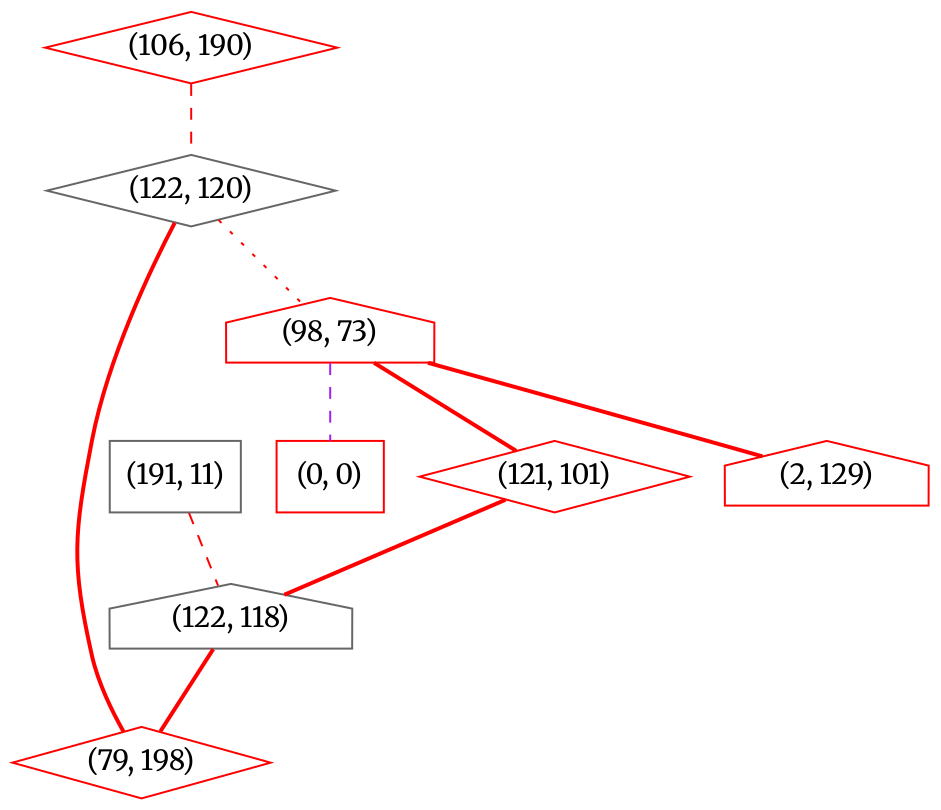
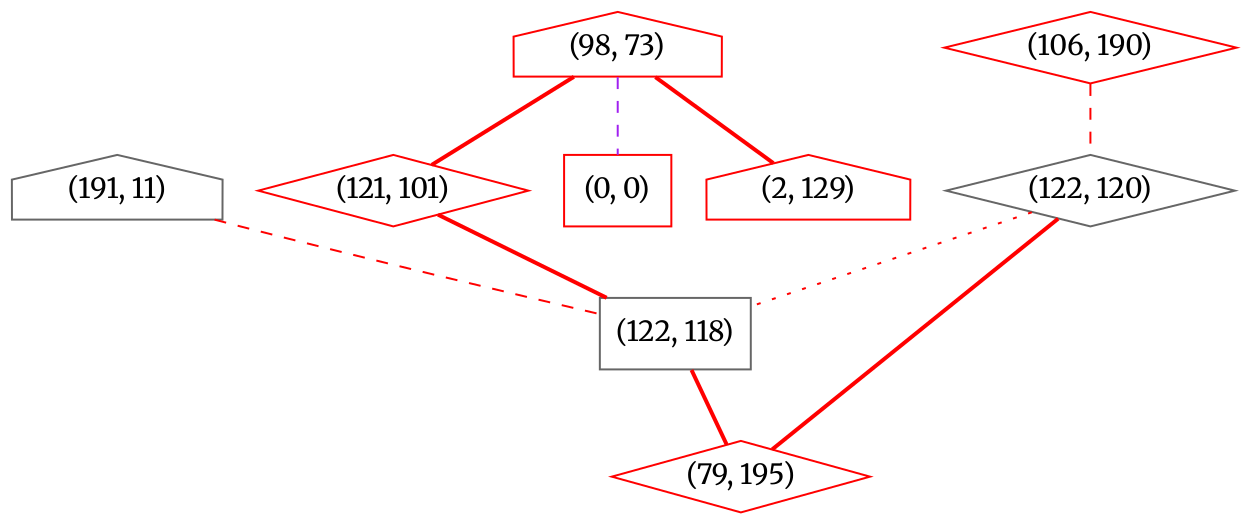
(261, 262) -> (892, 259)
(175, 477) -> (117, 191)
(231, 620) -> (675, 334)
(142, 763) -> (741, 477)
